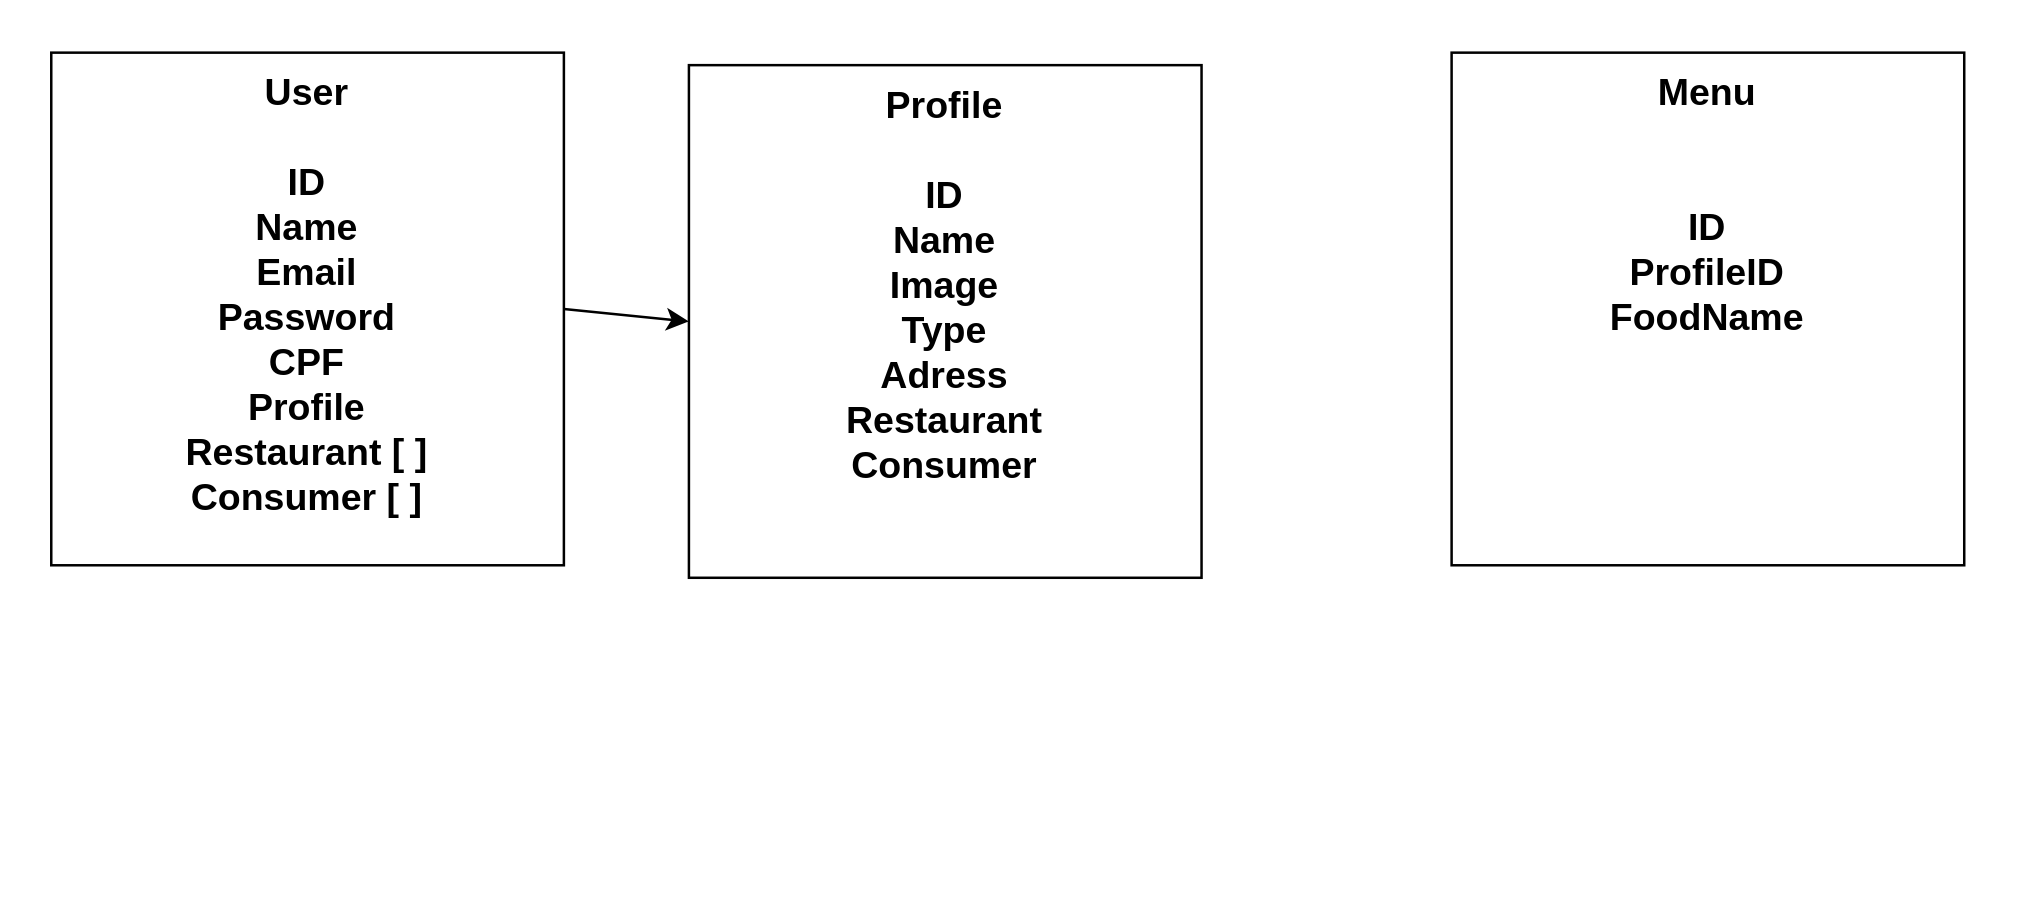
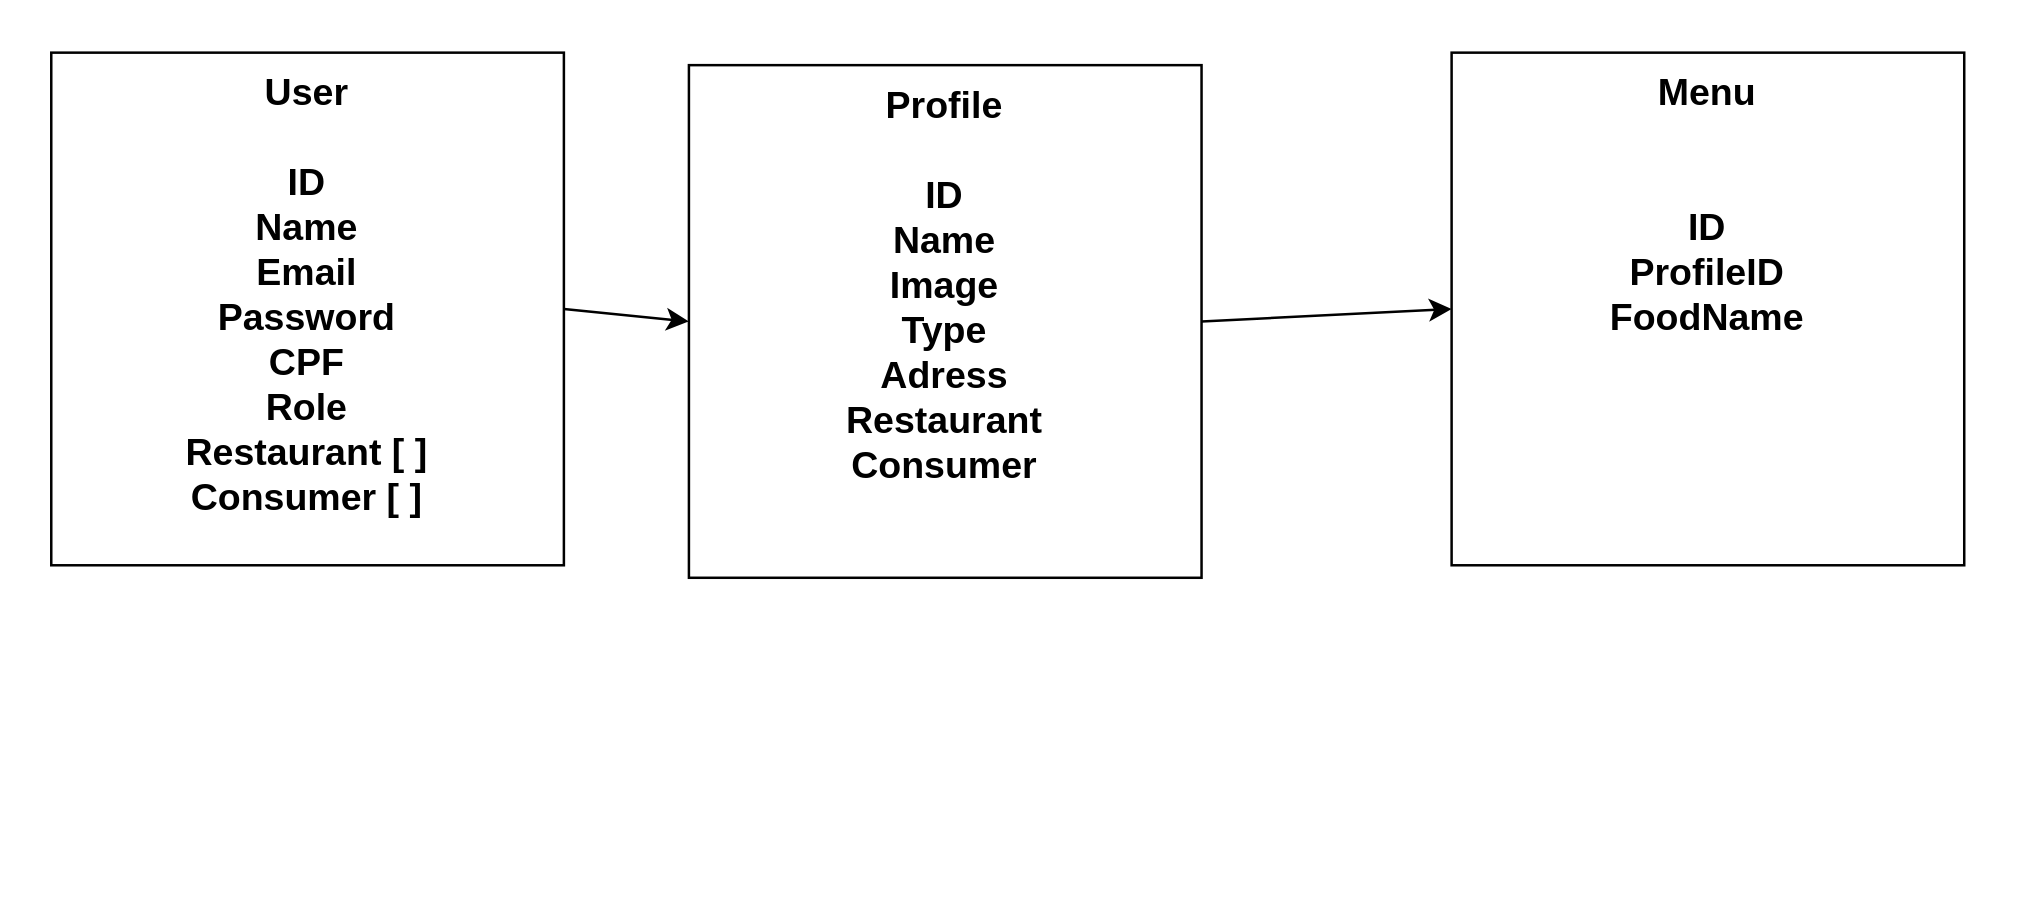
(308, 233) -> (308, 233)
none -> (1318, 315)
